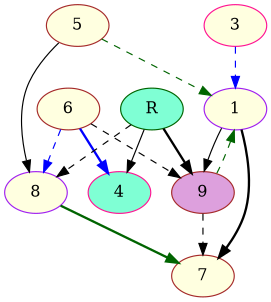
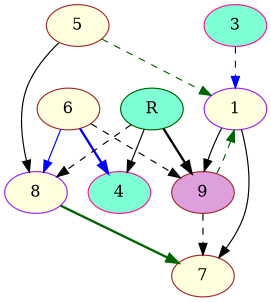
(235, 26) -> (235, 26)
(54, 145) -> (54, 145)
(249, 191) -> (249, 191)
